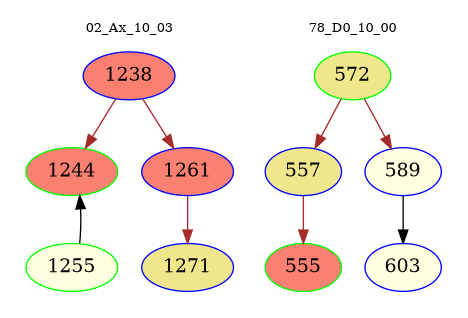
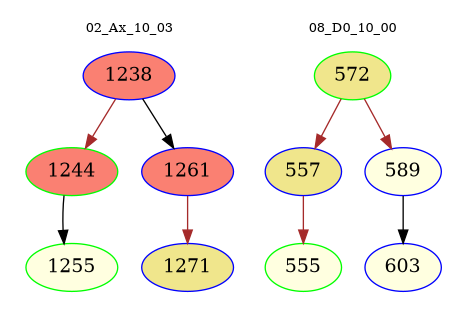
(353, 29) -> (353, 29)
(155, 118) -> (155, 118)
(81, 226) -> (63, 213)
(303, 267) -> (303, 267)
